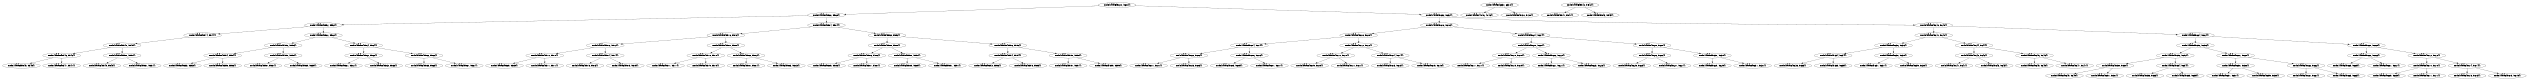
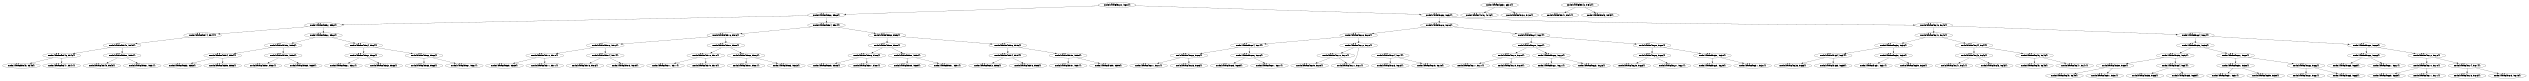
(1374, 50) -> (1357, 55)
